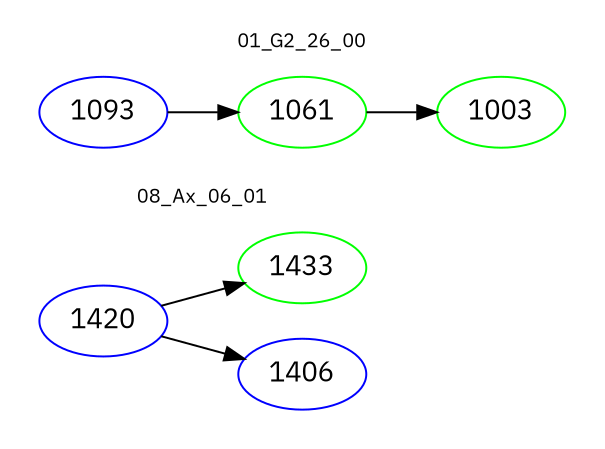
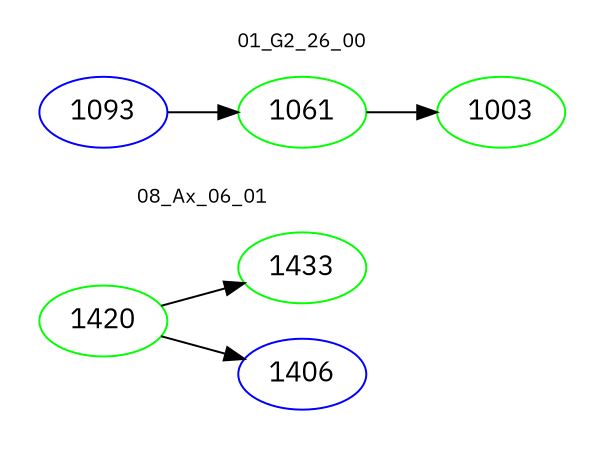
(103, 321) -> (103, 321)
